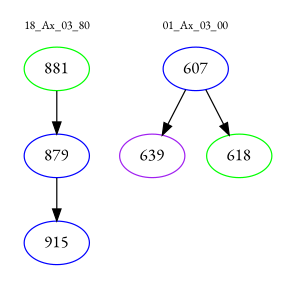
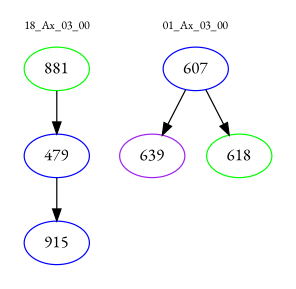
(57, 26) -> (57, 26)
(57, 156) -> (57, 156)
